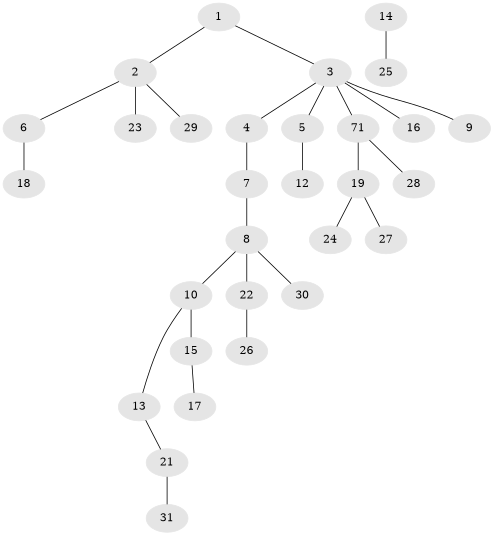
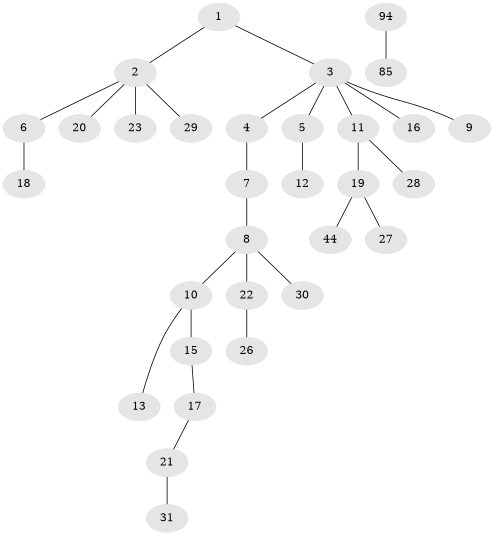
(386, 17) -> (386, 17)
(386, 73) -> (386, 73)
none -> (80, 128)
(358, 128) -> (358, 128)
(330, 240) -> (330, 240)
(153, 435) -> (181, 435)
